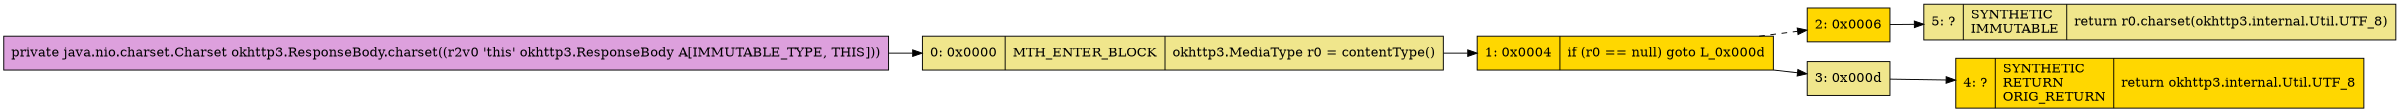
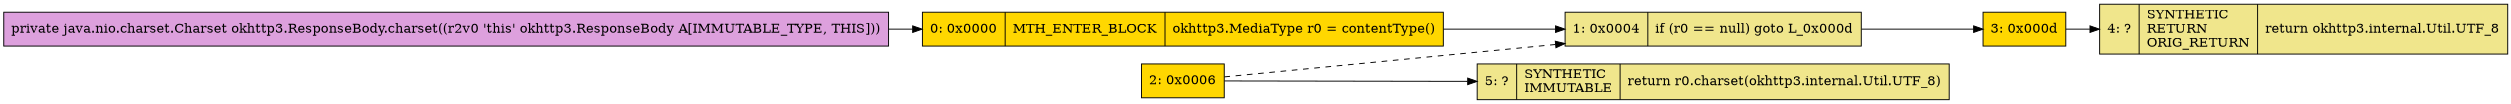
(1778, 34) -> (1390, 61)
(1183, 53) -> (1183, 29)
(1625, 53) -> (1713, 29)
(1849, 79) -> (2024, 29)
(2160, 83) -> (2304, 29)
